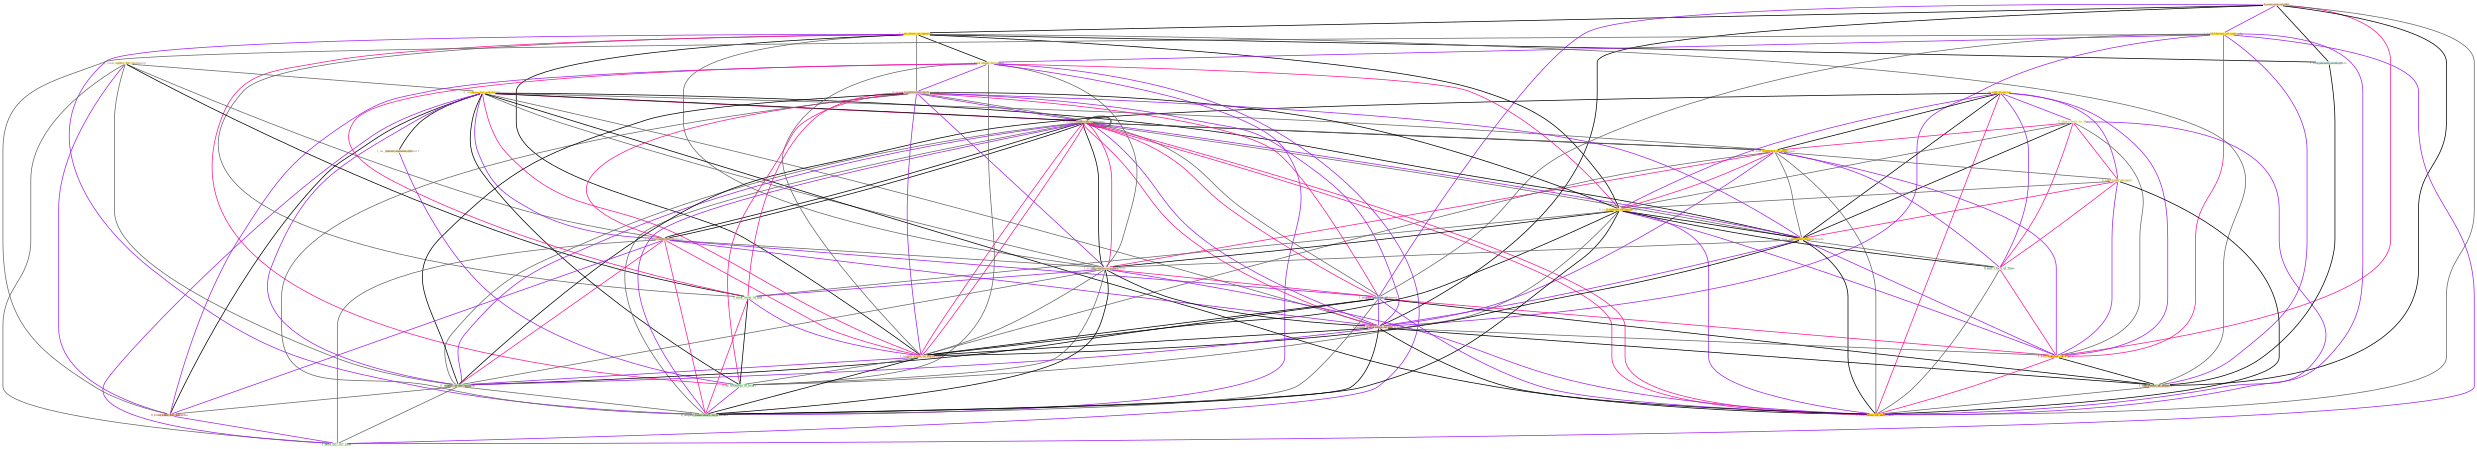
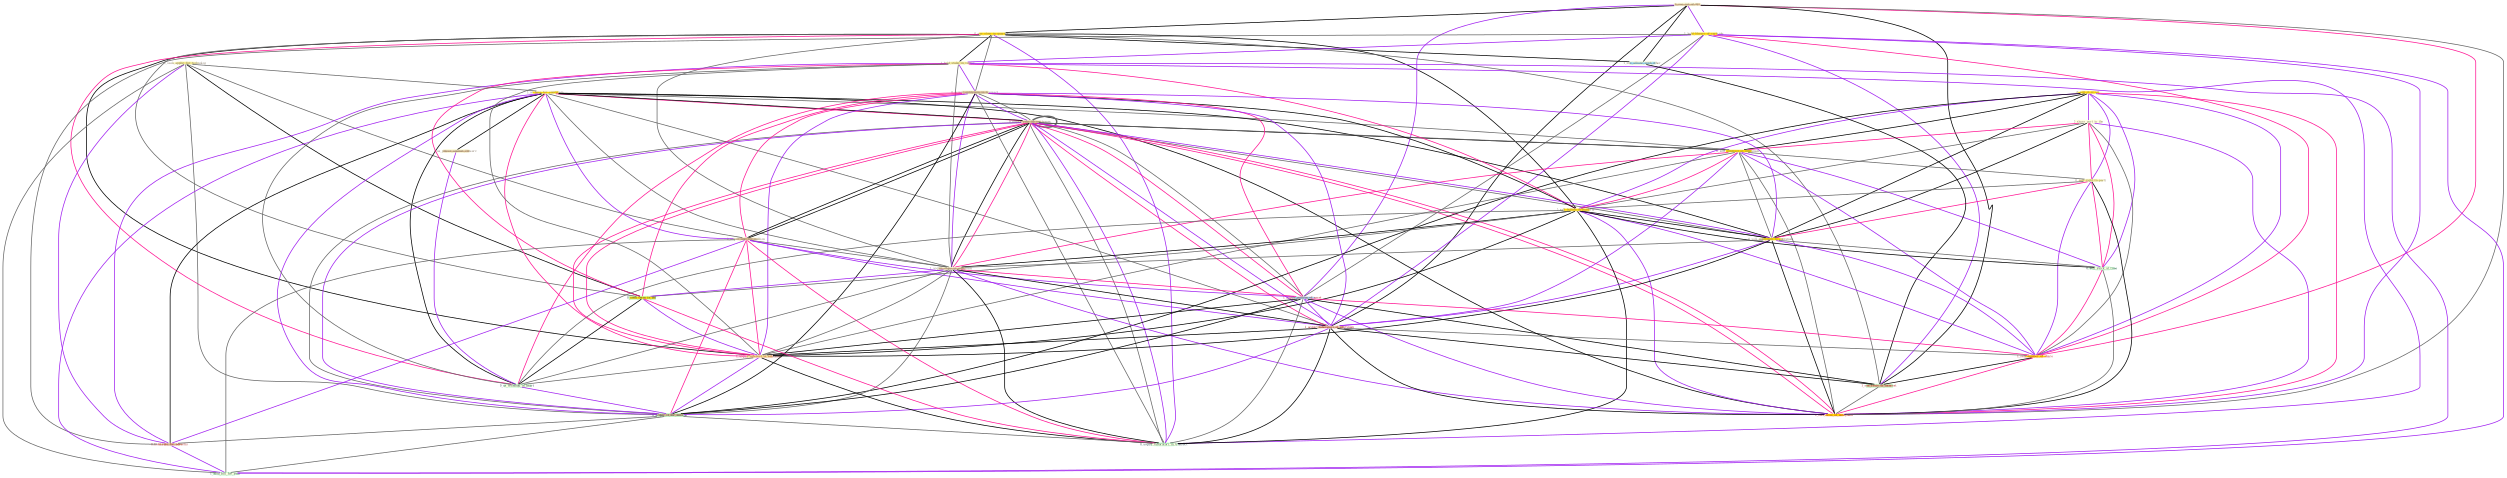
(748, 298) -> (642, 298)
(921, 356) -> (760, 356)
(723, 400) -> (594, 400)
(705, 415) -> (1165, 444)
